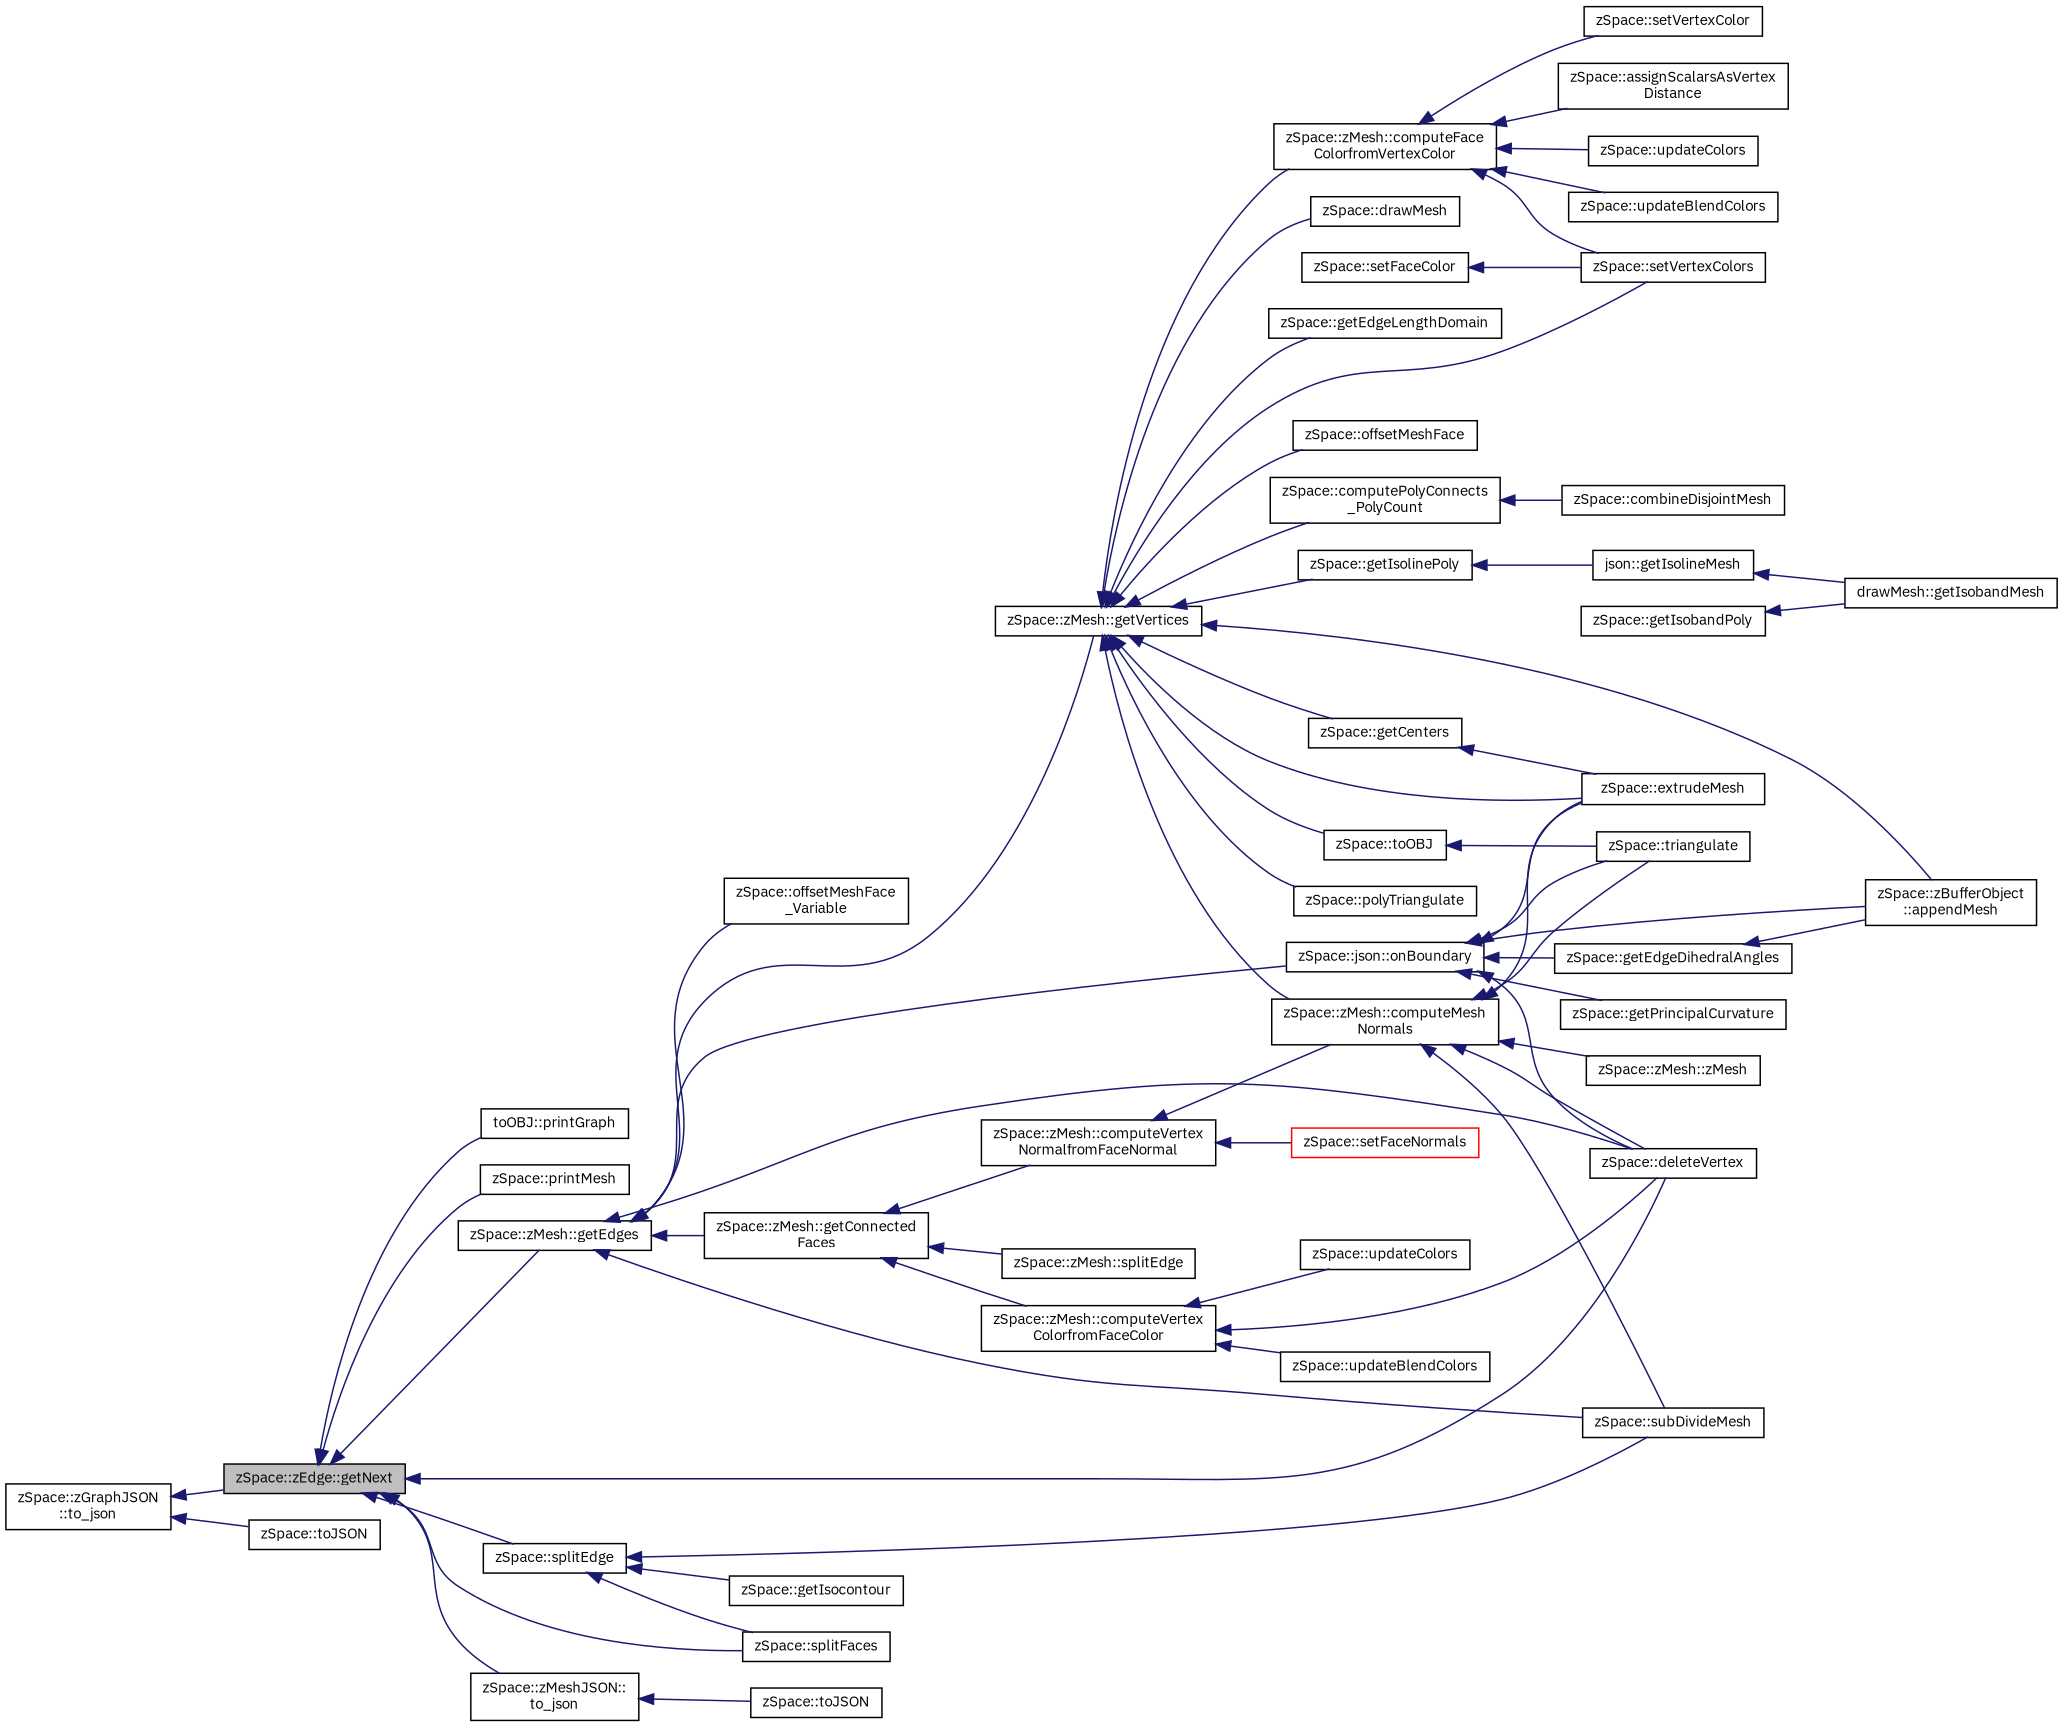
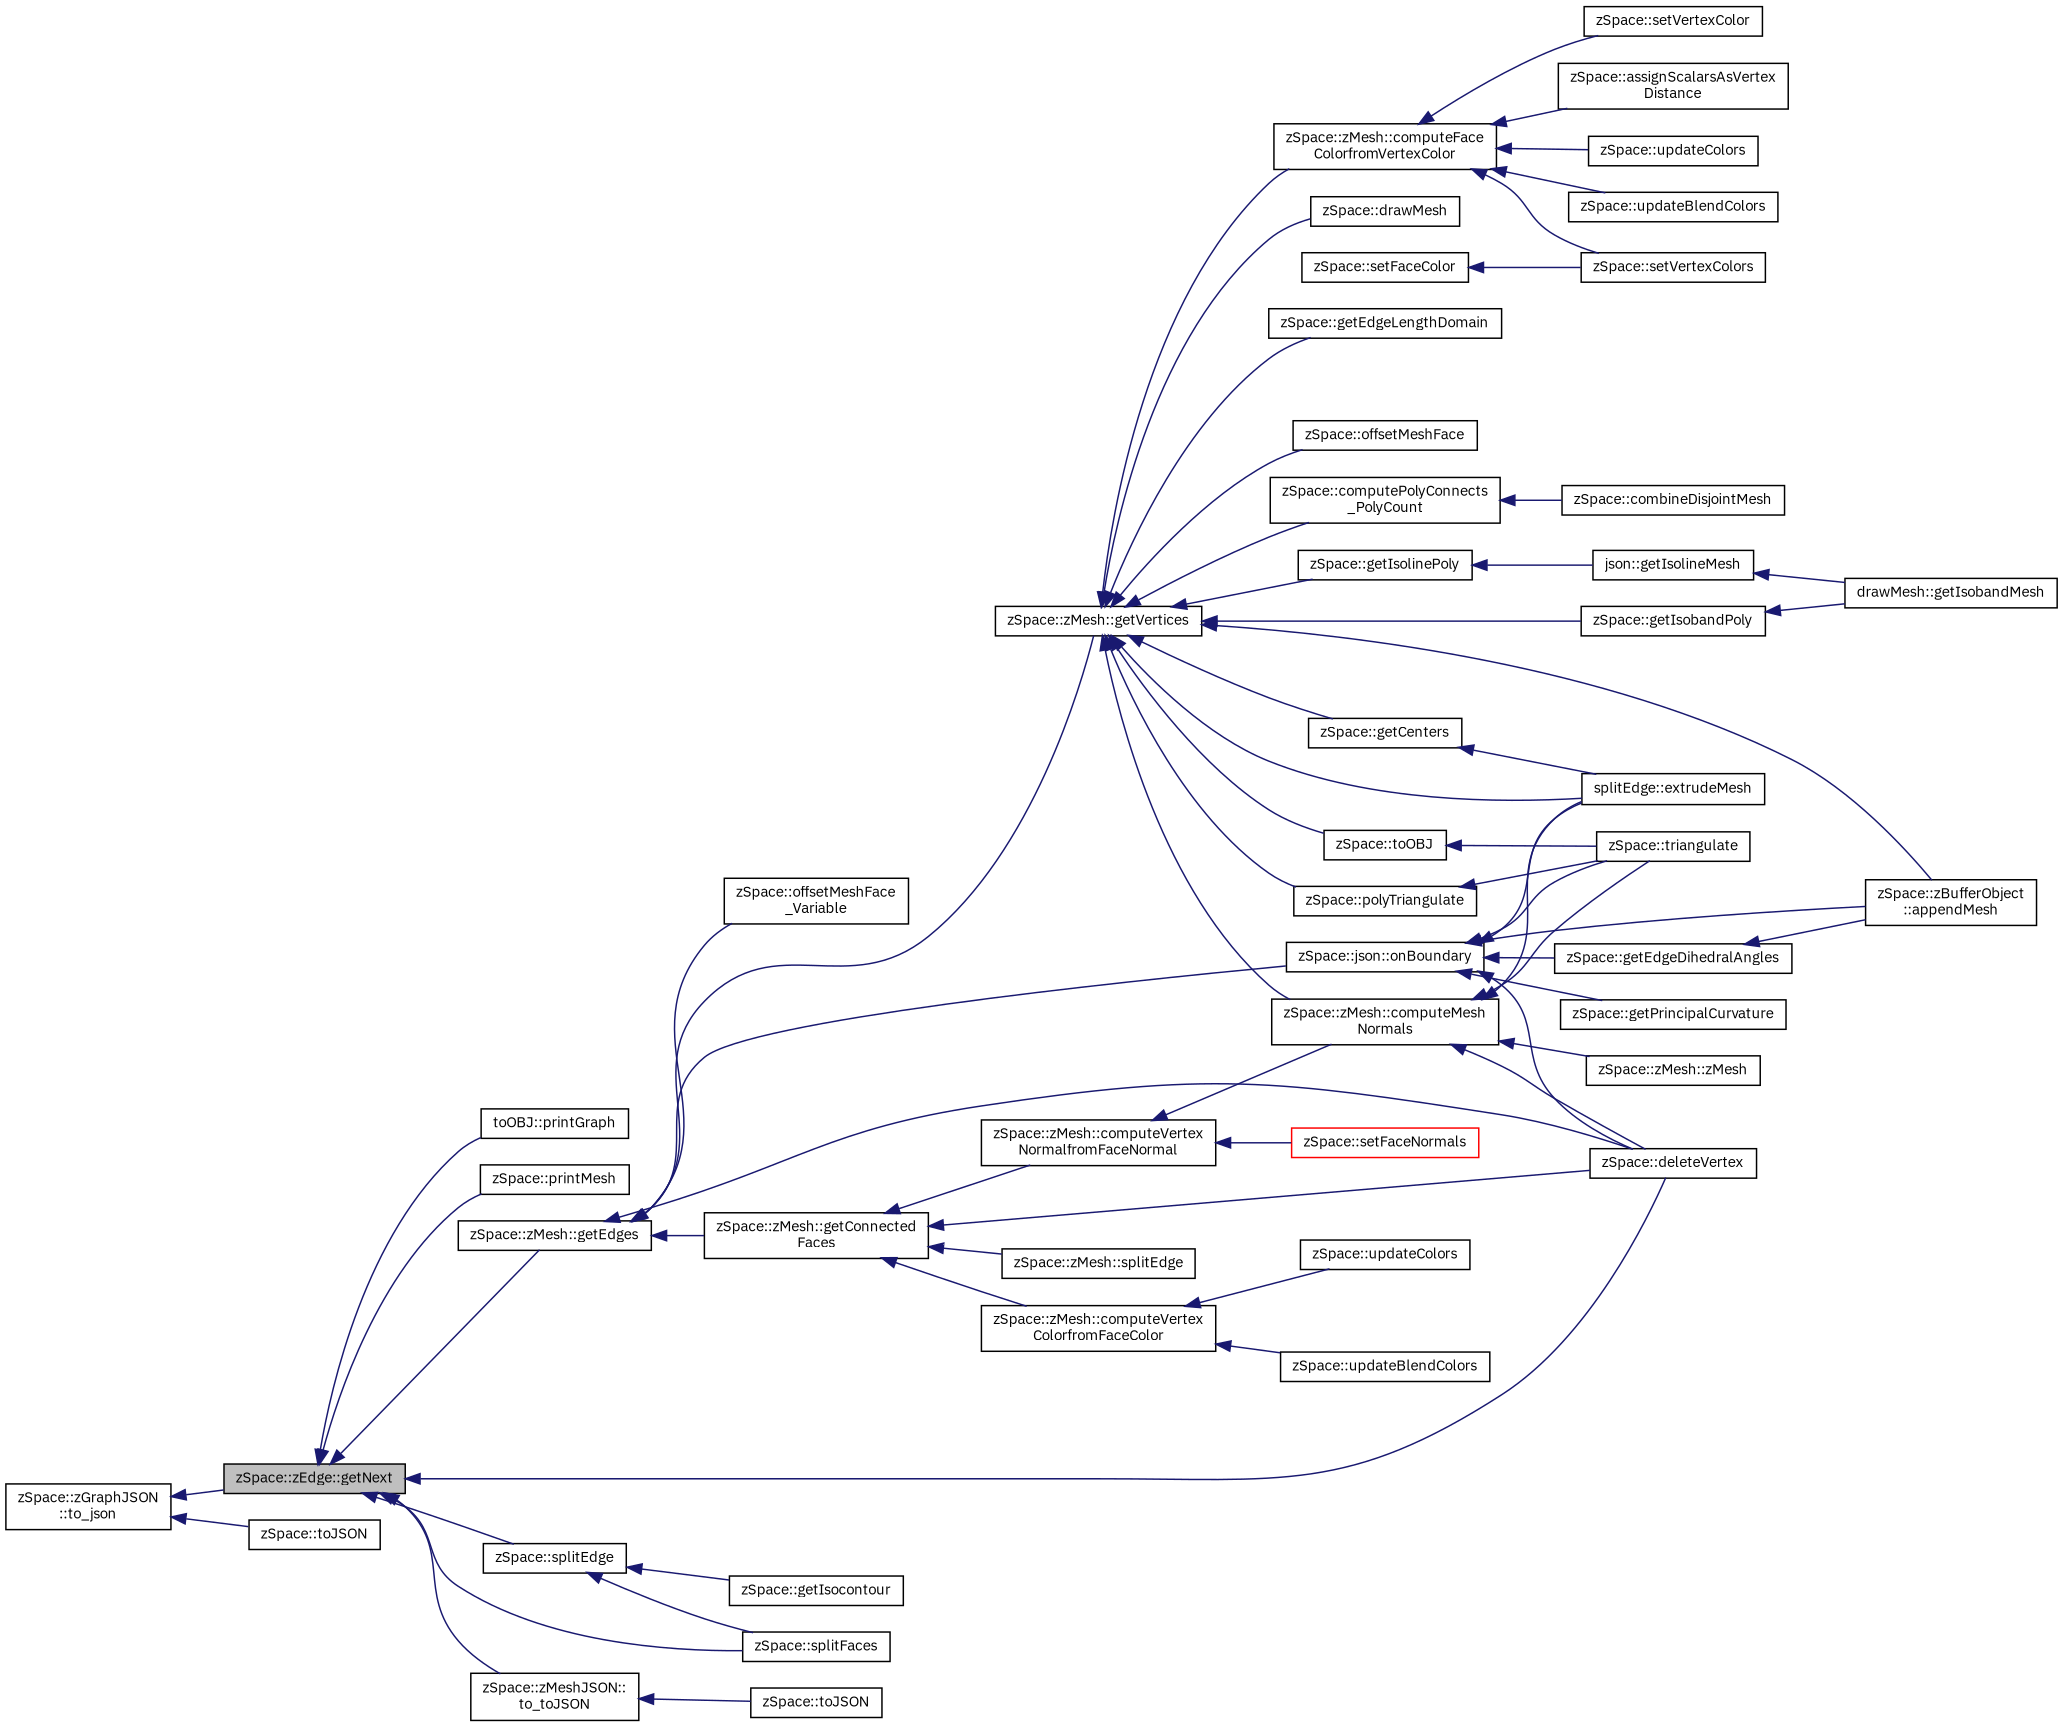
(1342, 377) -> (1399, 621)
(1673, 789) -> (1673, 789)
none -> (1540, 872)
(1460, 1296) -> (1267, 1198)
(1673, 1423) -> none
(555, 1697) -> (555, 1697)
